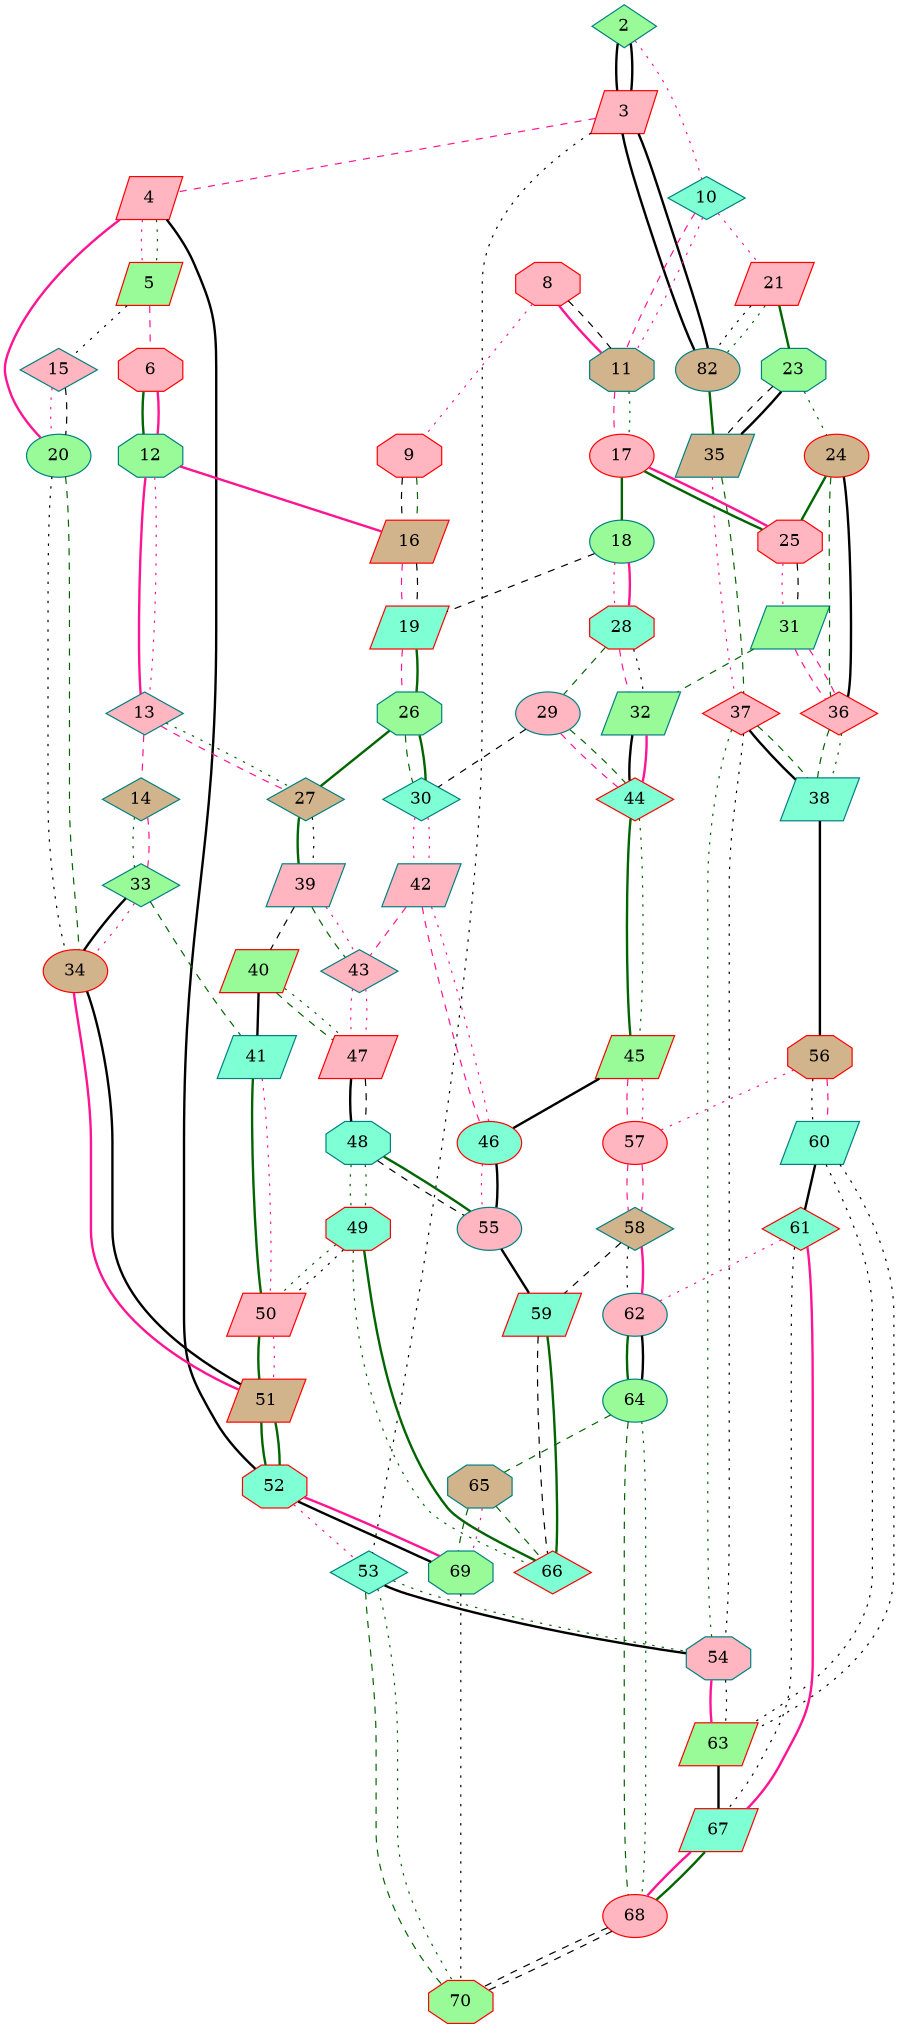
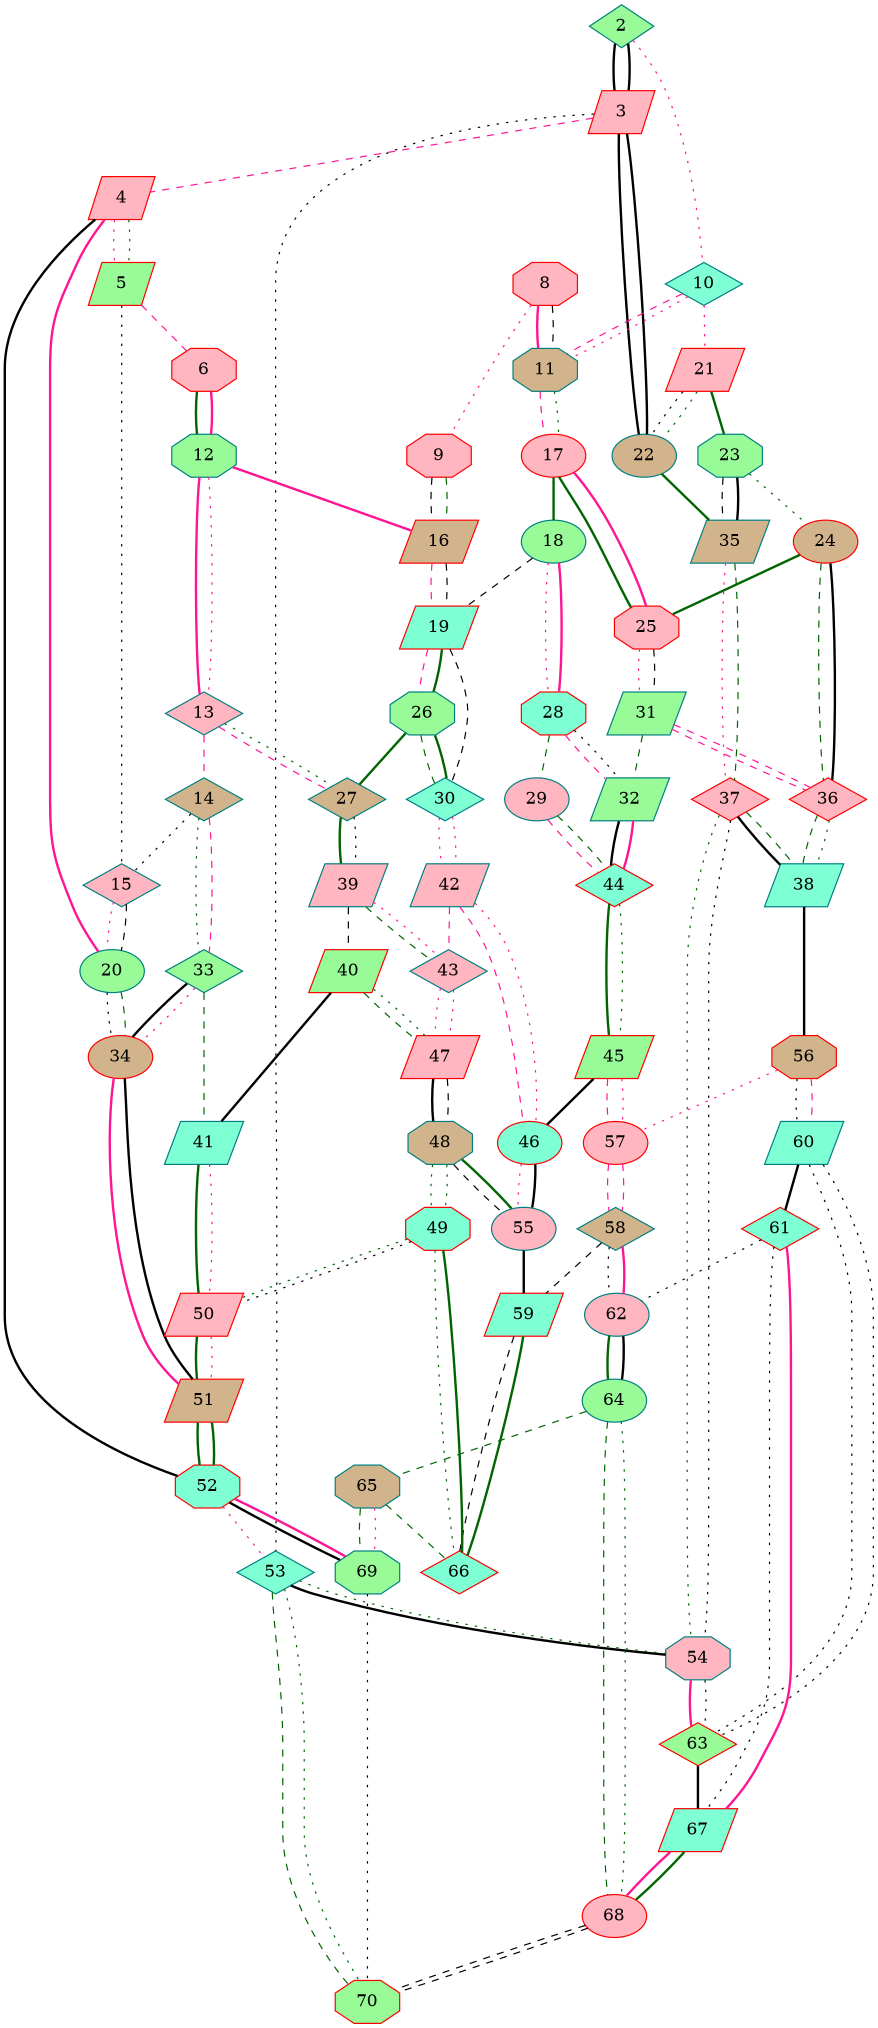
(708, 370) -> (644, 456)
(491, 752) -> (468, 715)
none -> (163, 842)
(358, 1143) -> (440, 1143)
(721, 1270) -> (701, 1270)
(718, 1744) -> (698, 1744)
